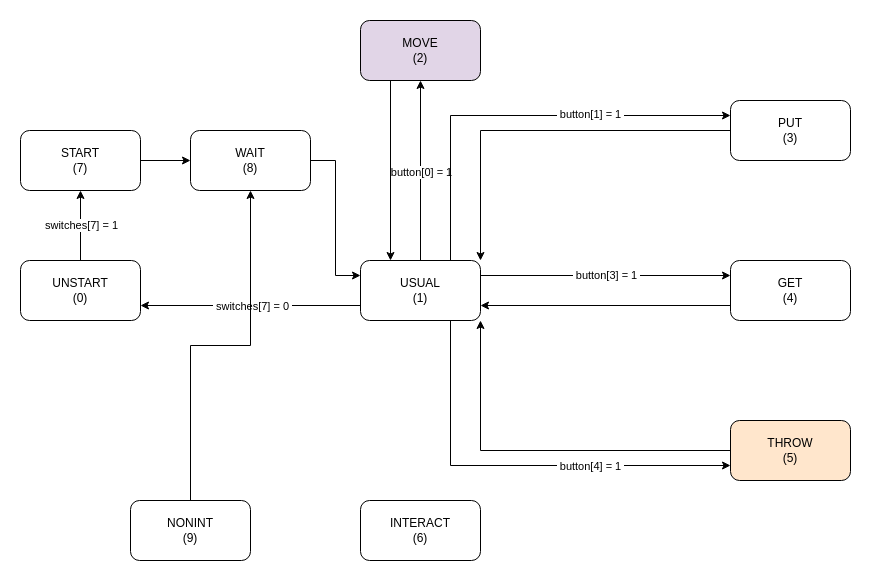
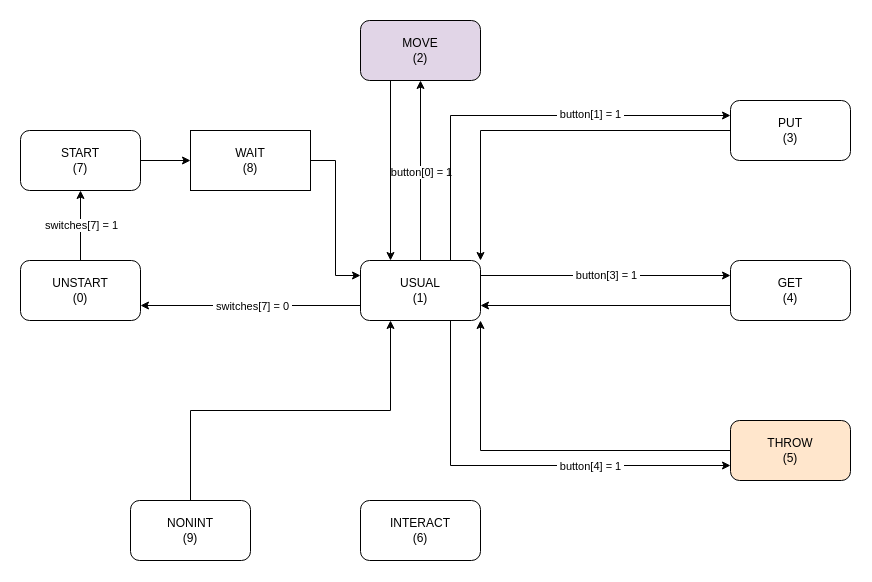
(251, 161) -> (251, 161)
(251, 335) -> (331, 411)
